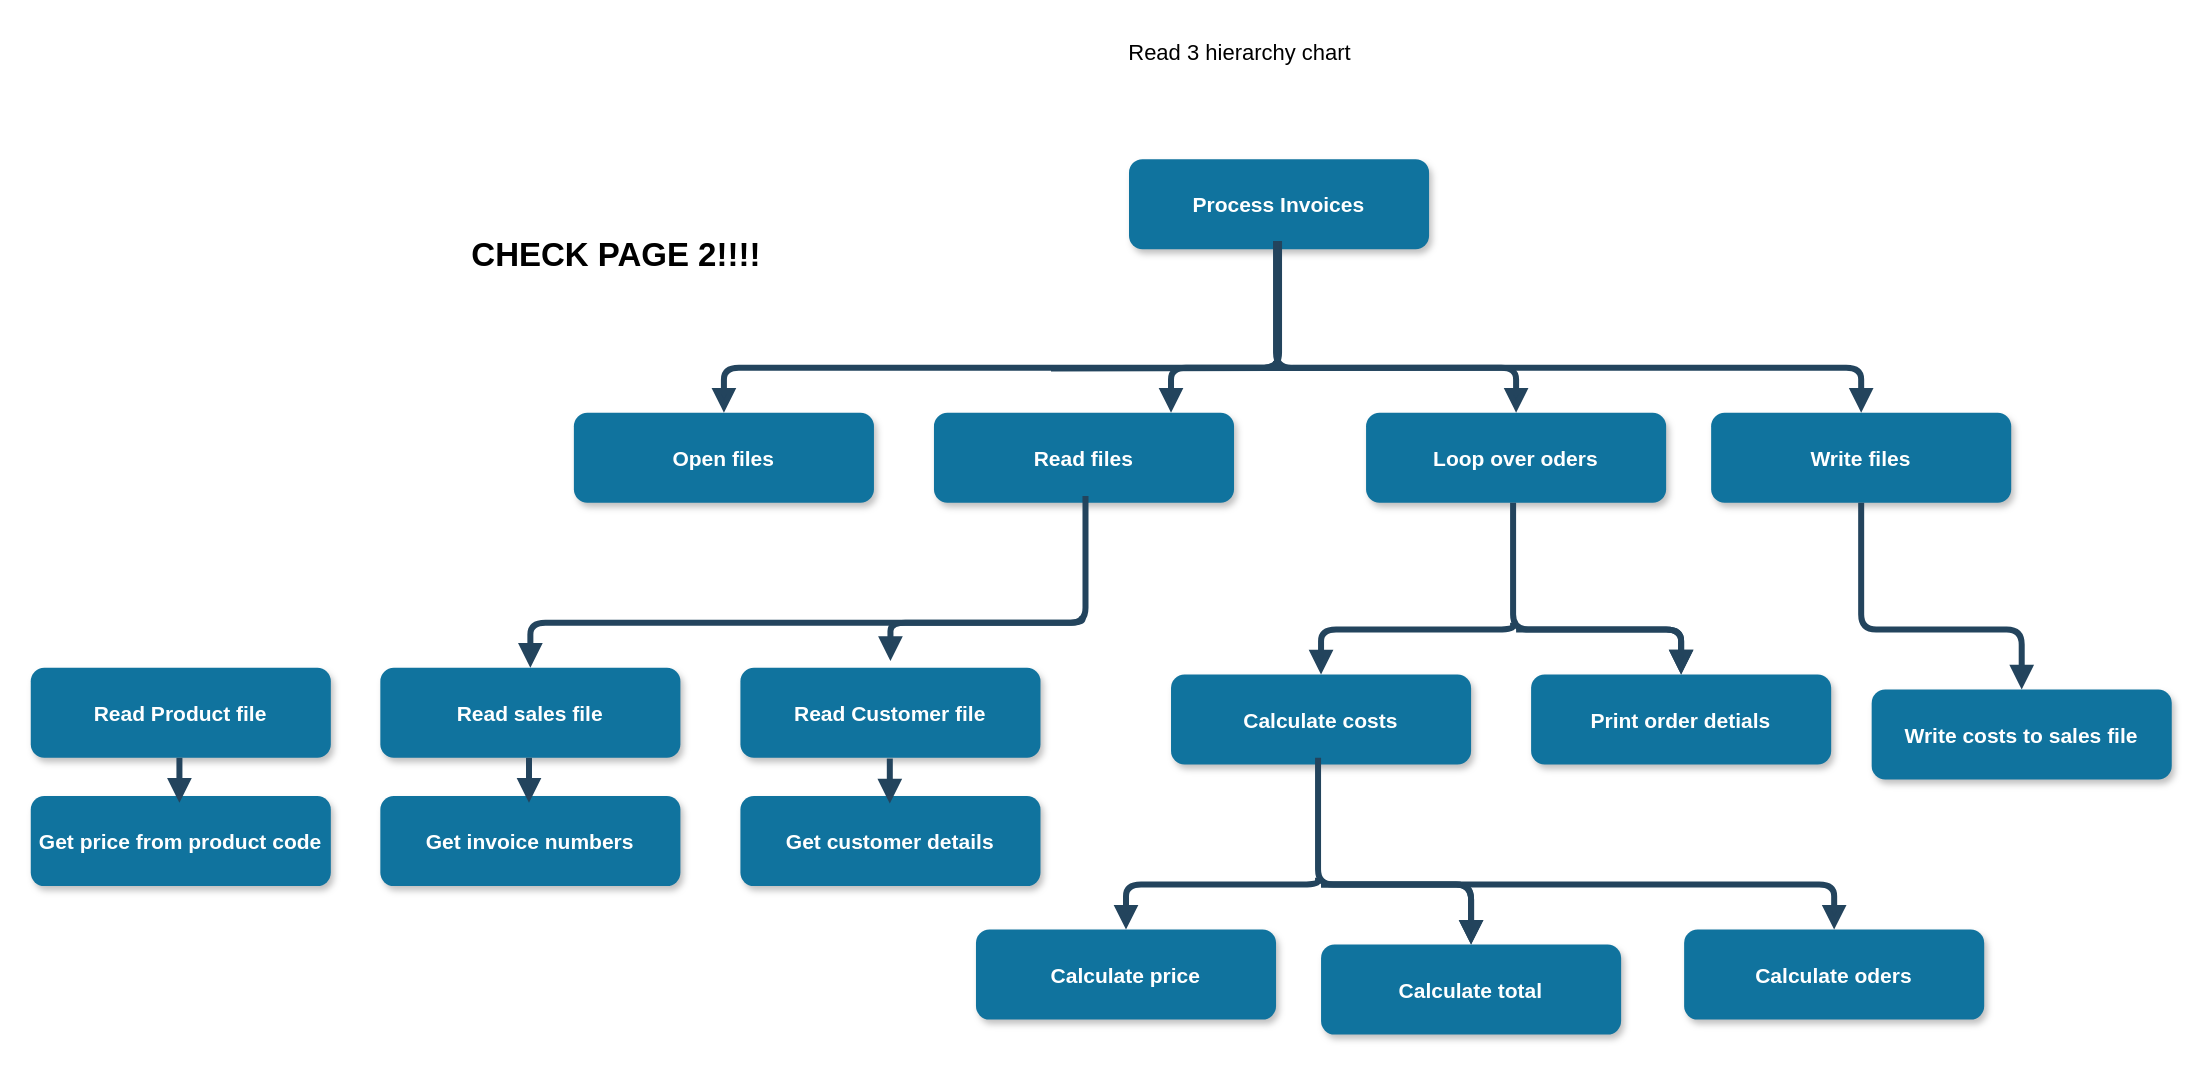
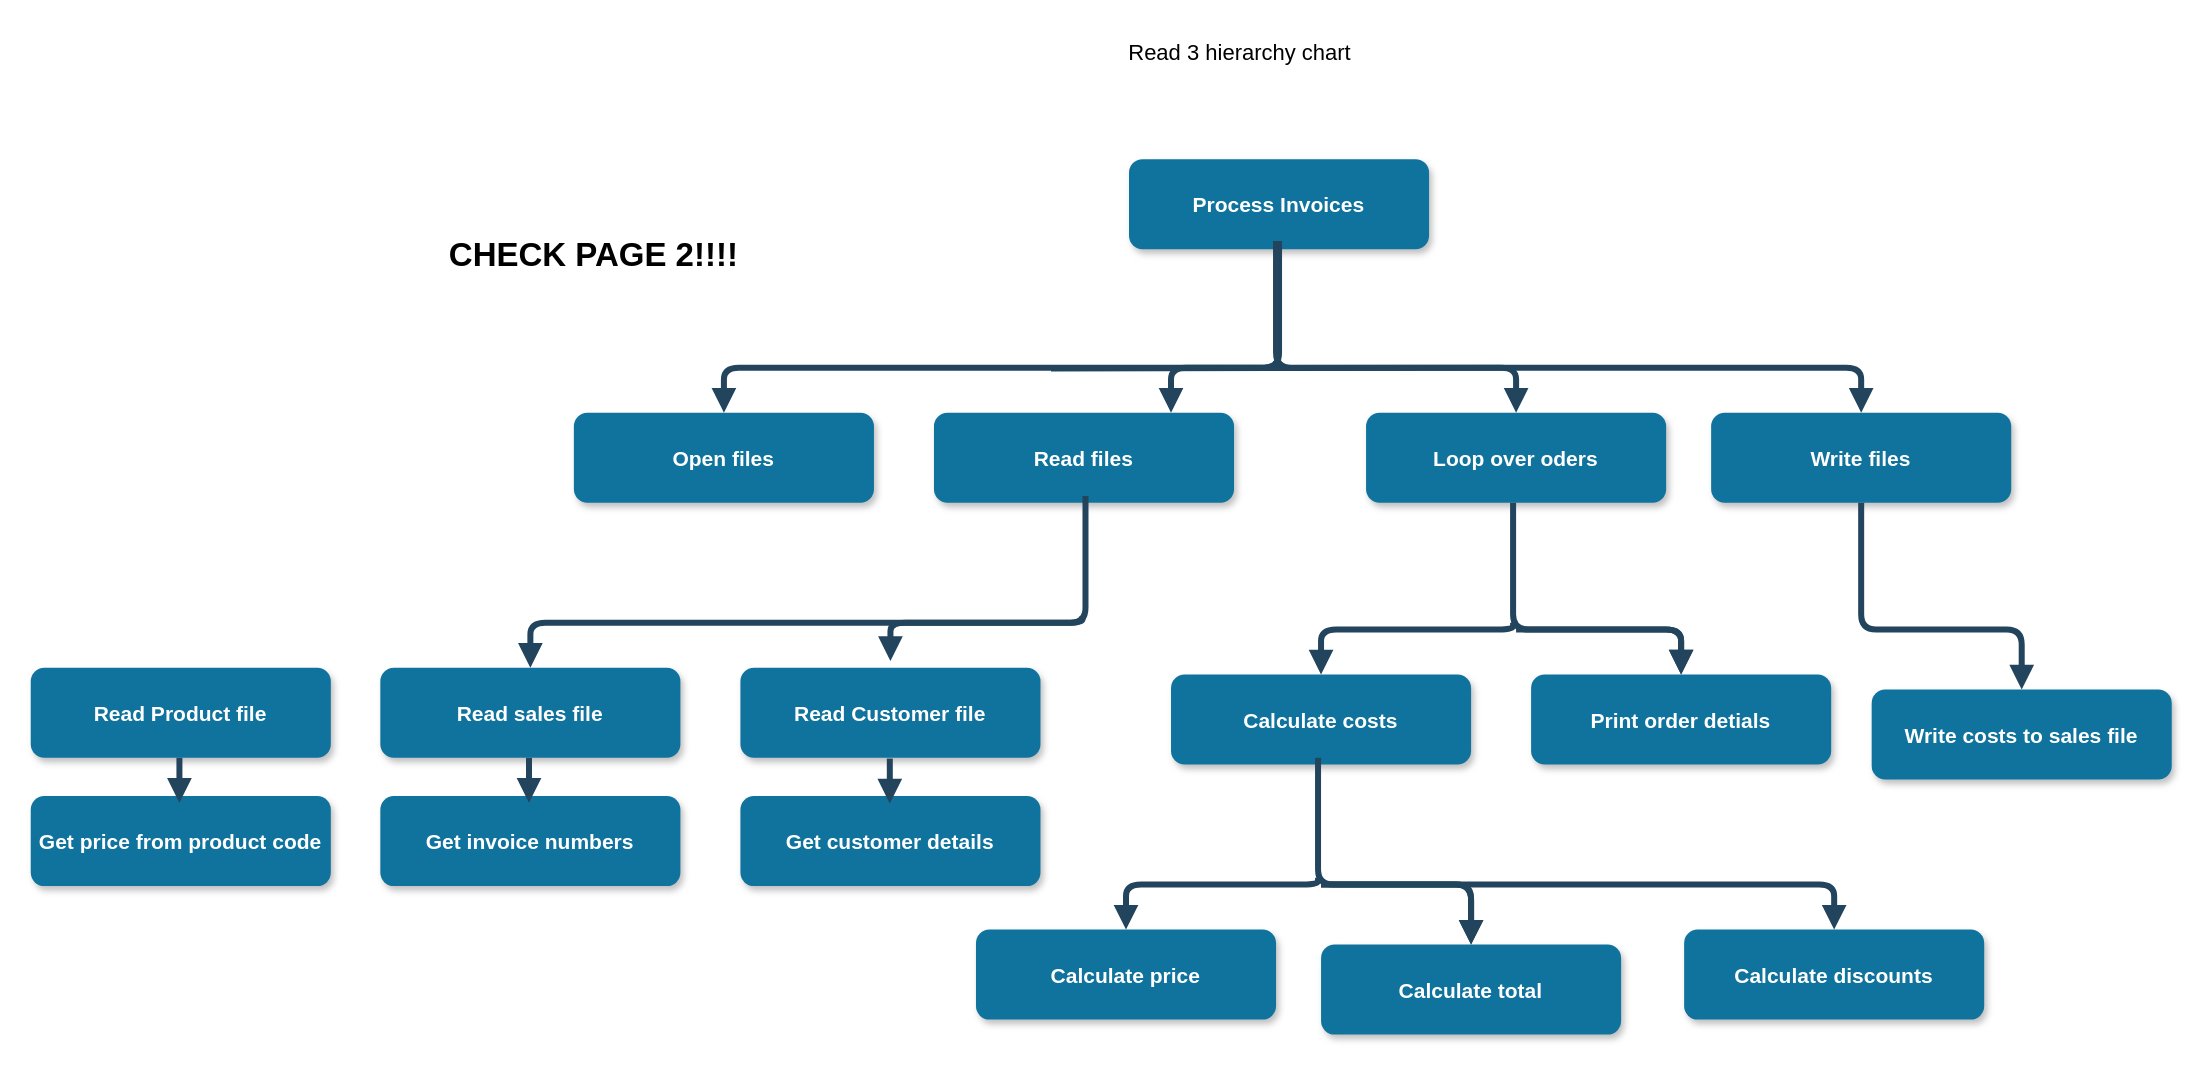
(616, 256) -> (593, 256)
(1833, 976) -> (1833, 976)
